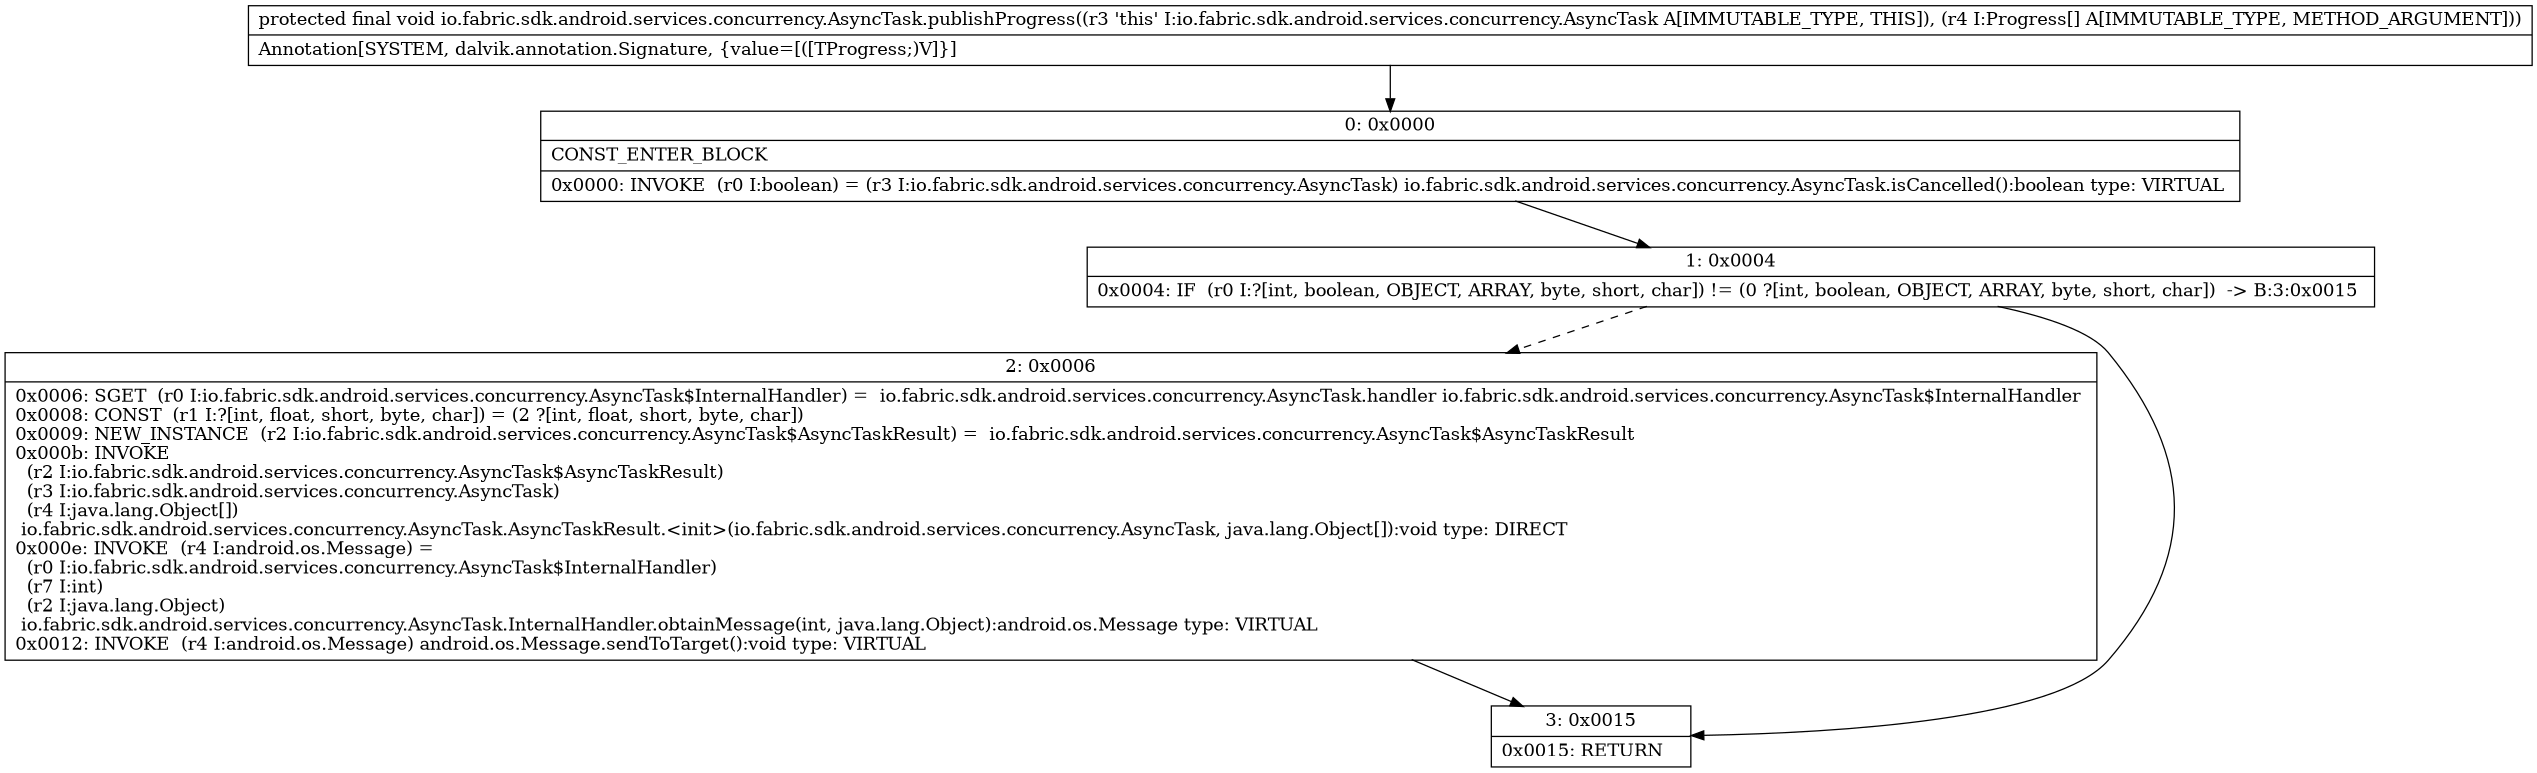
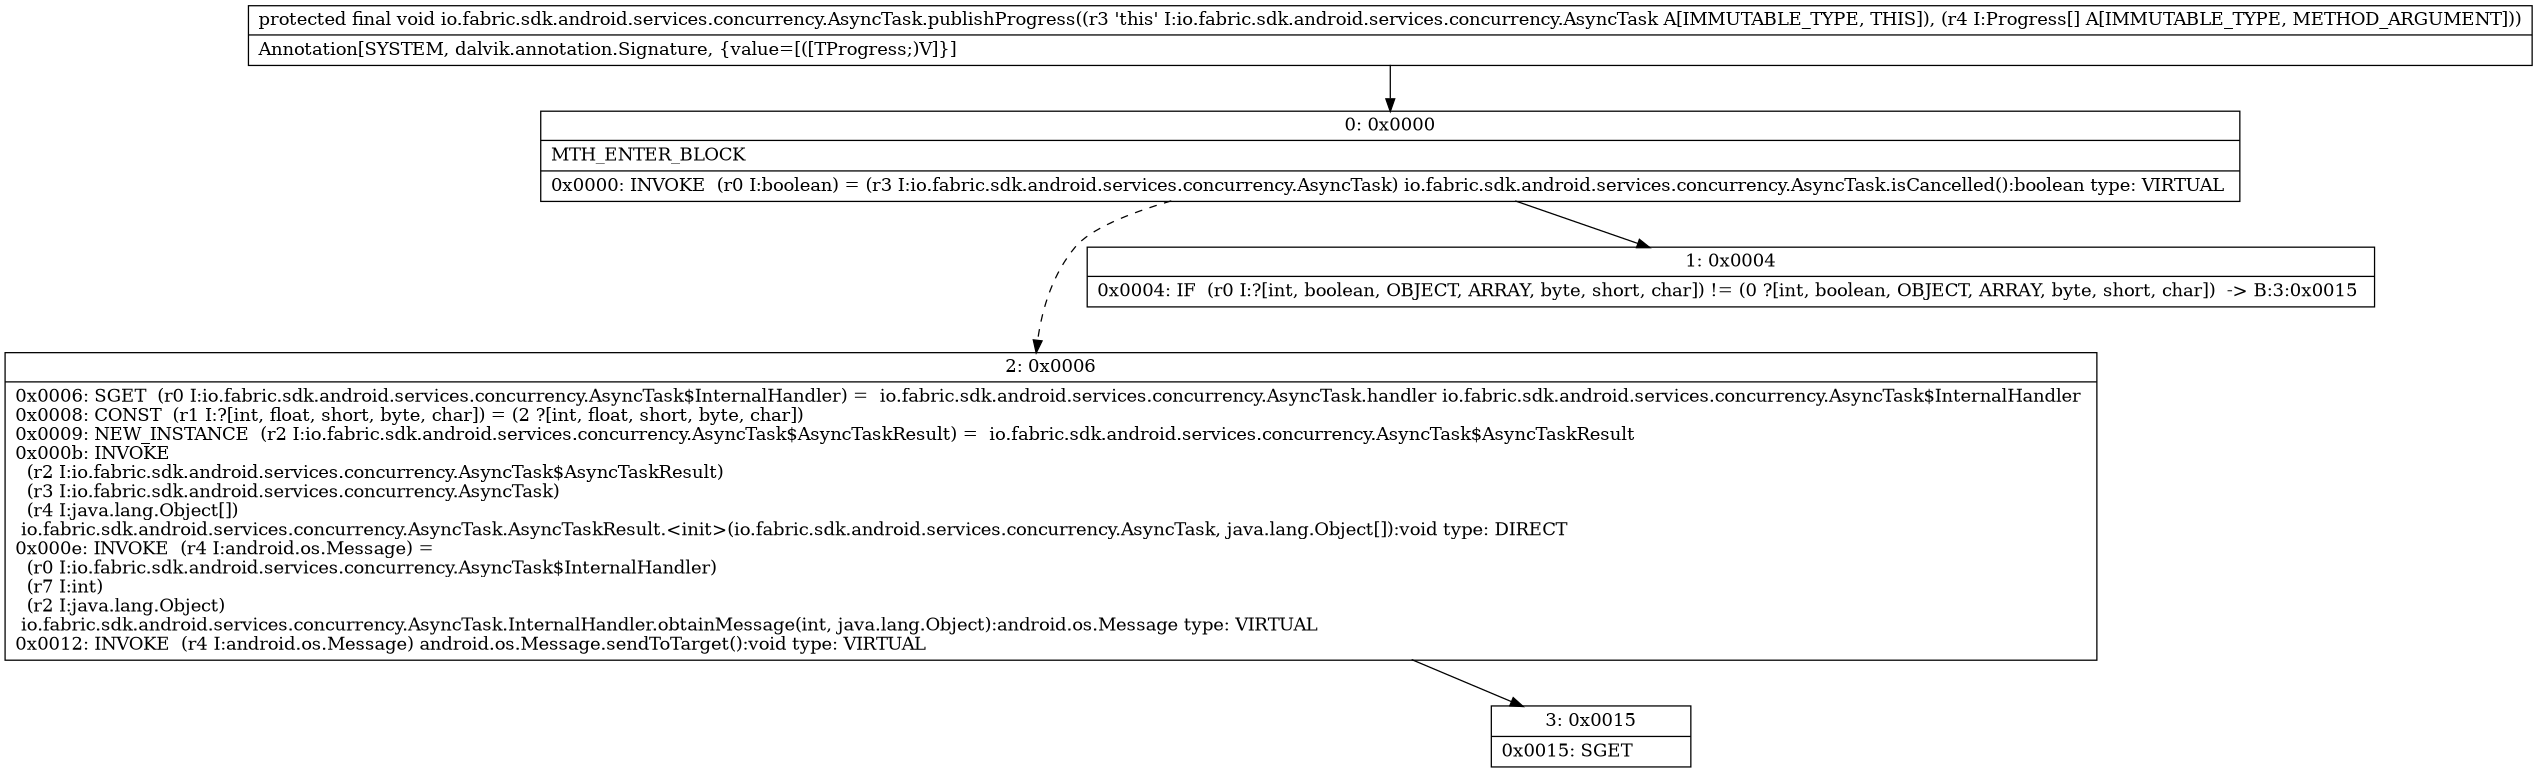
(660, 155) -> (649, 155)
(1583, 328) -> (1077, 245)
(2122, 642) -> none
(1591, 751) -> (1576, 751)
